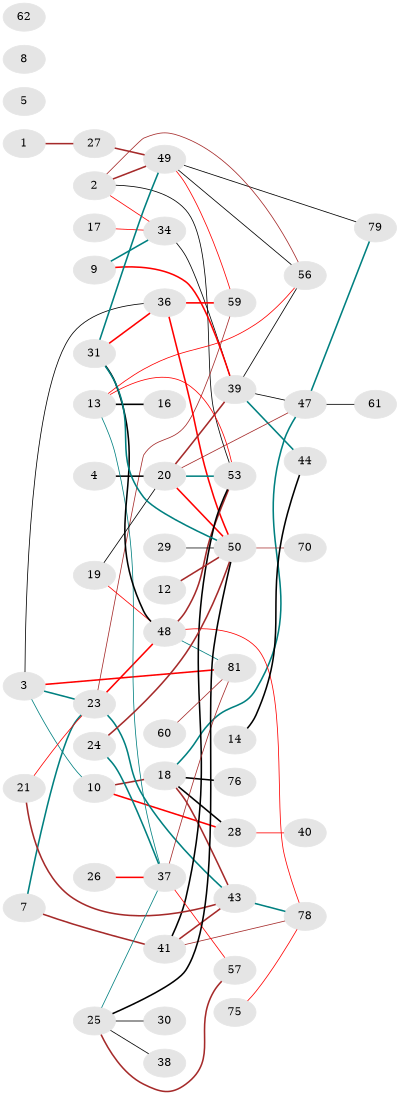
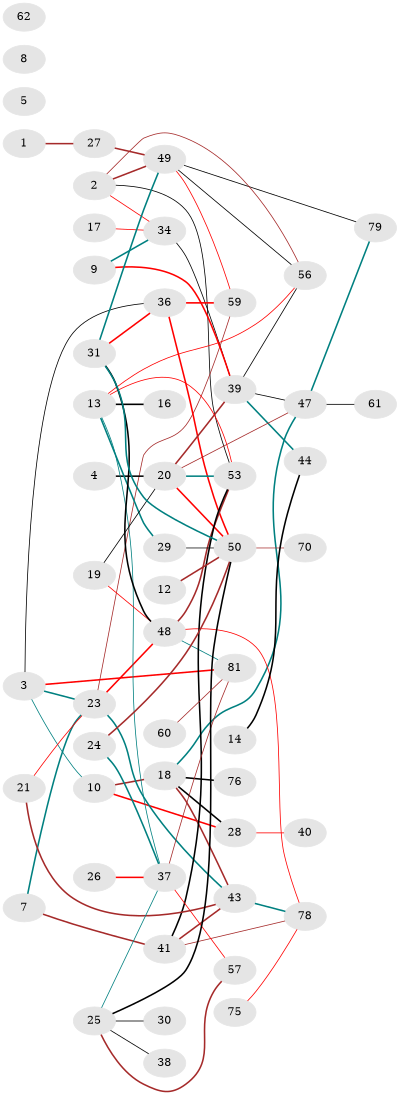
none -> (125, 478)
